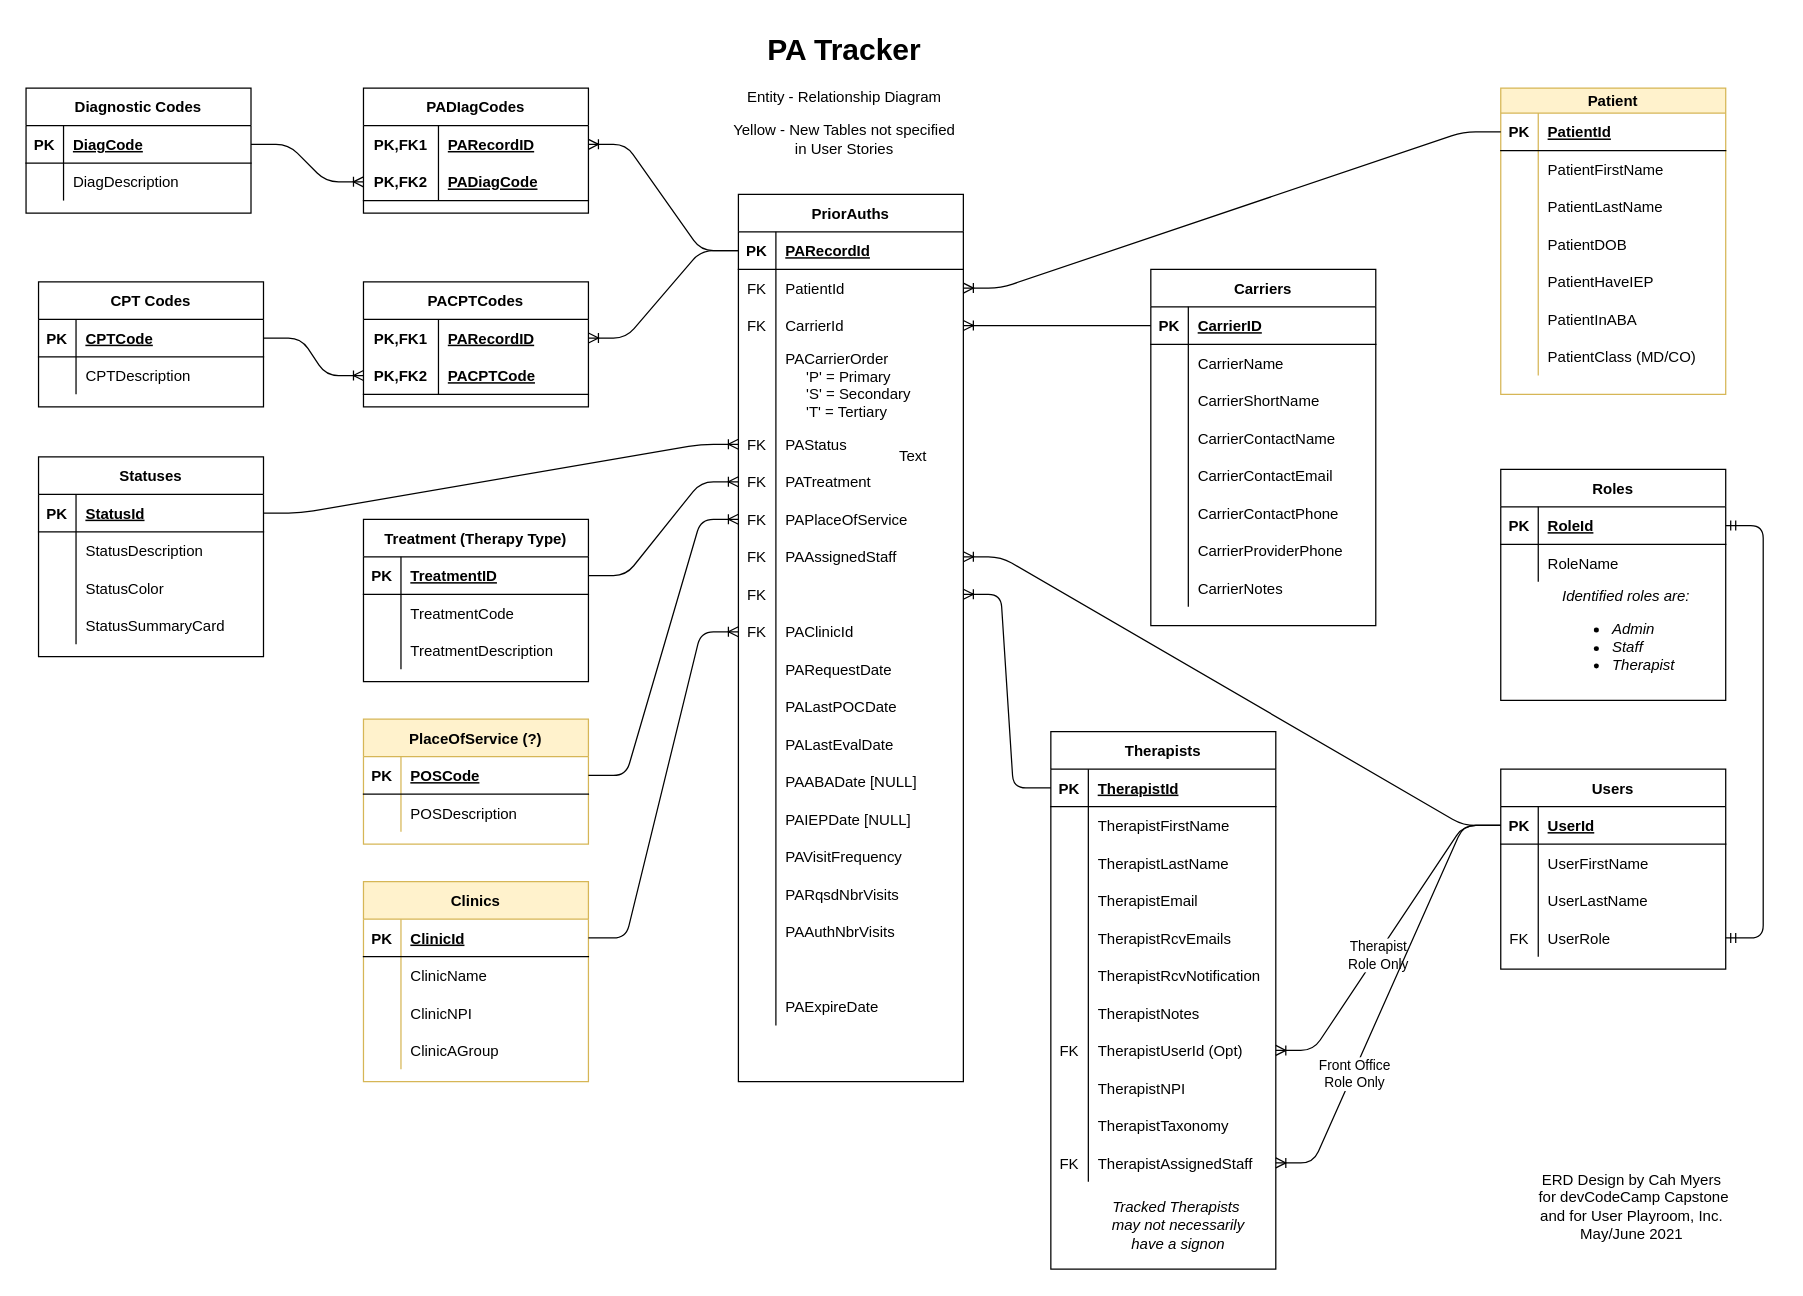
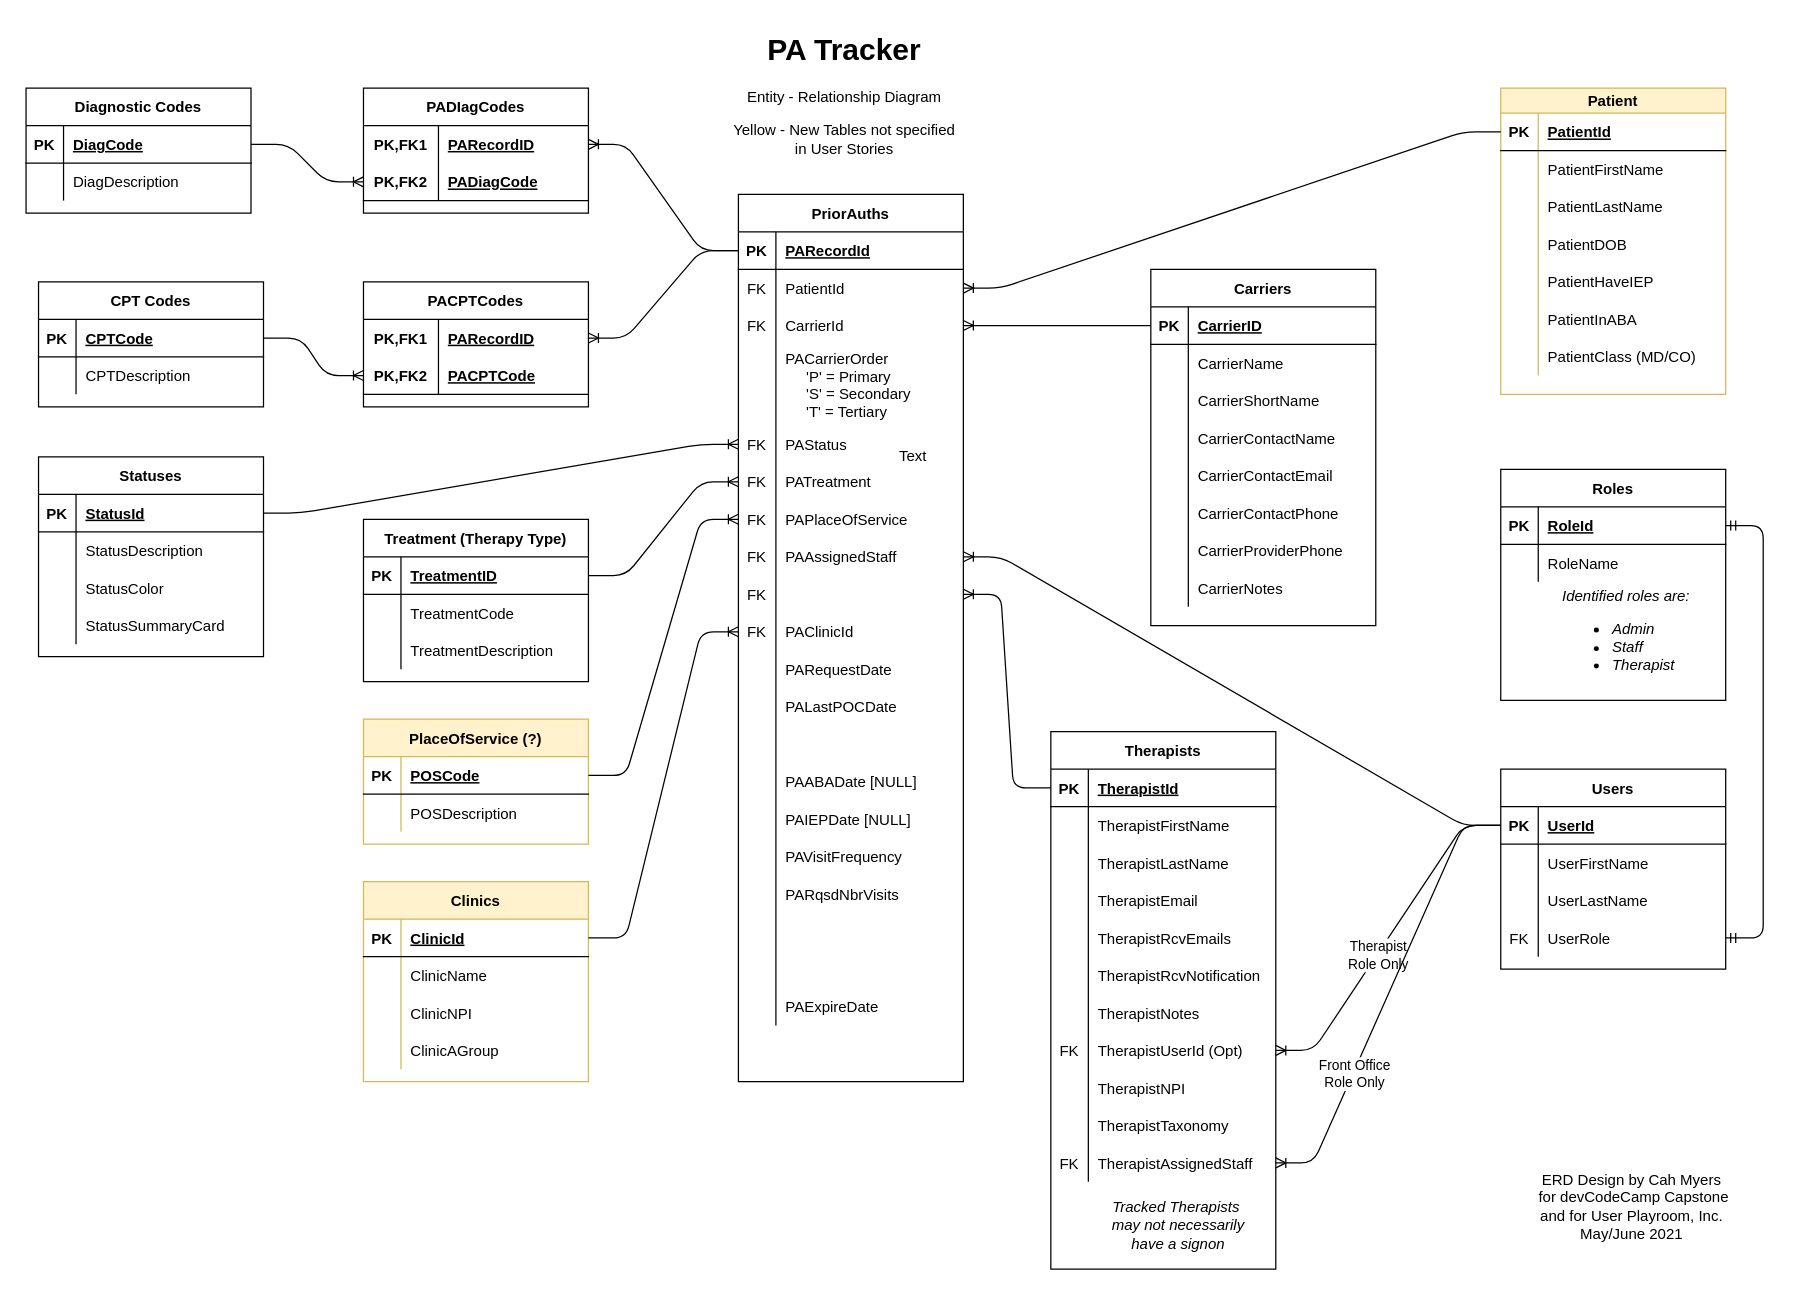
(869, 744) -> none
(869, 932) -> none
